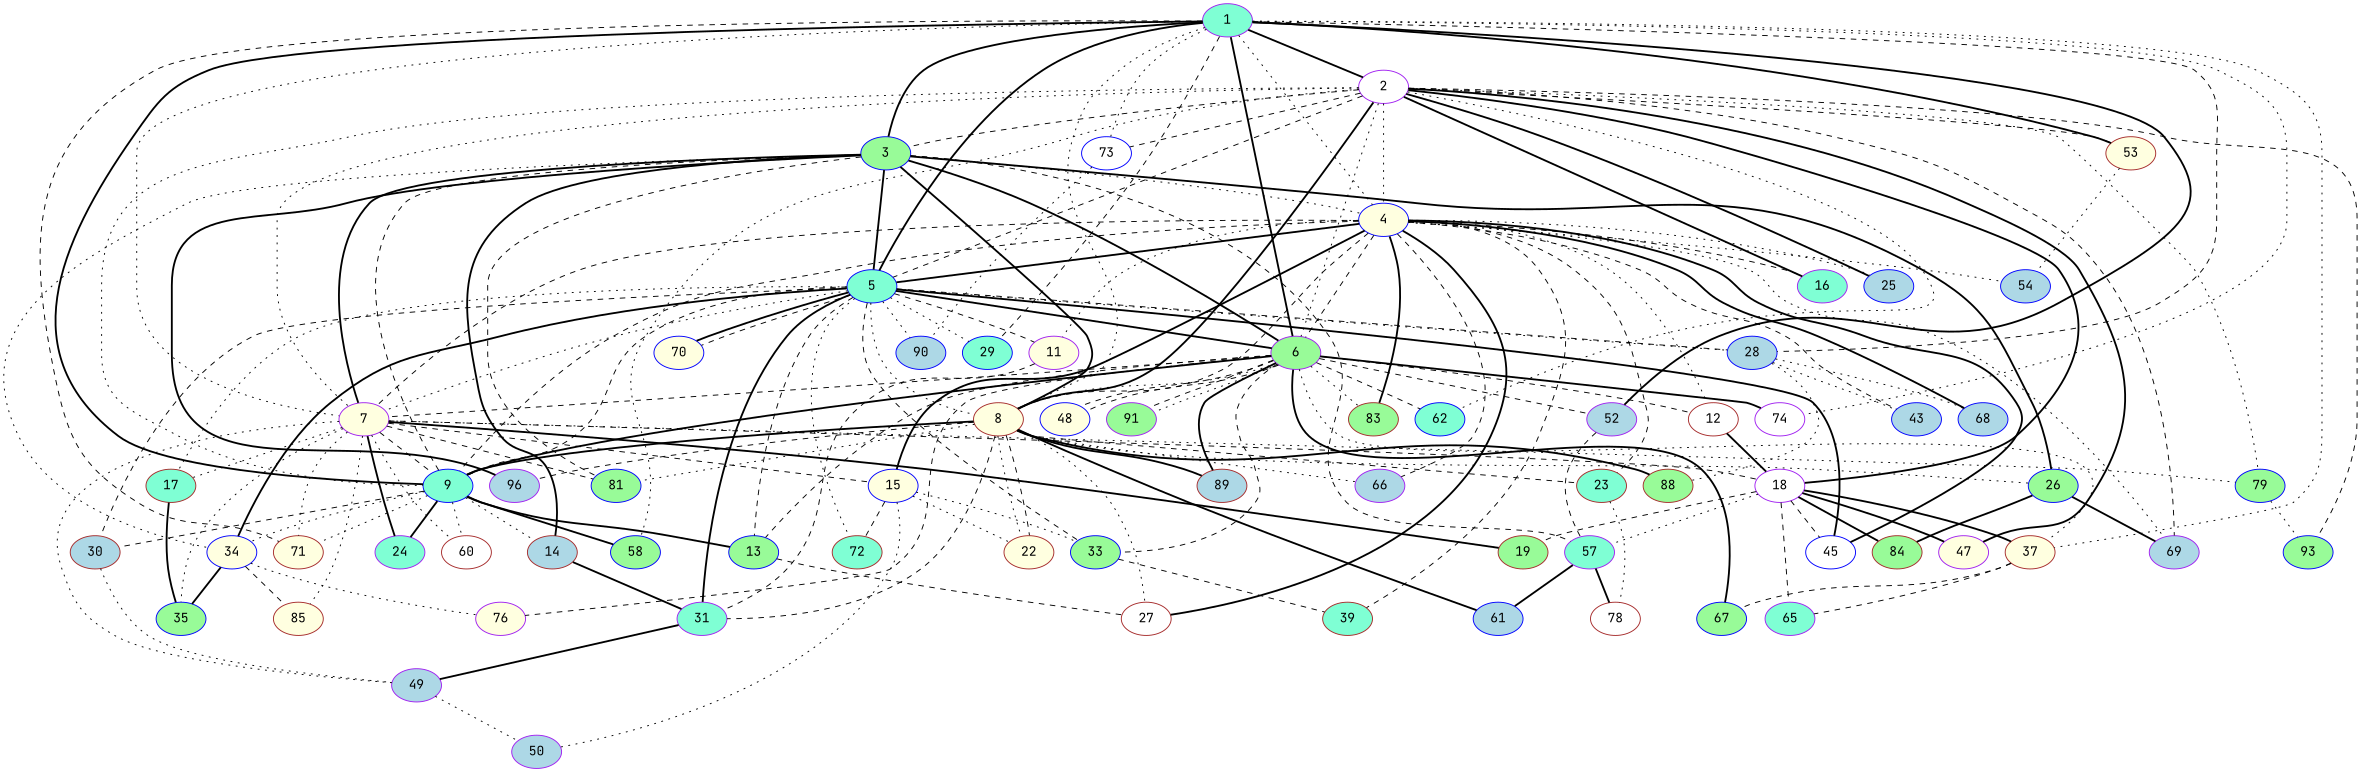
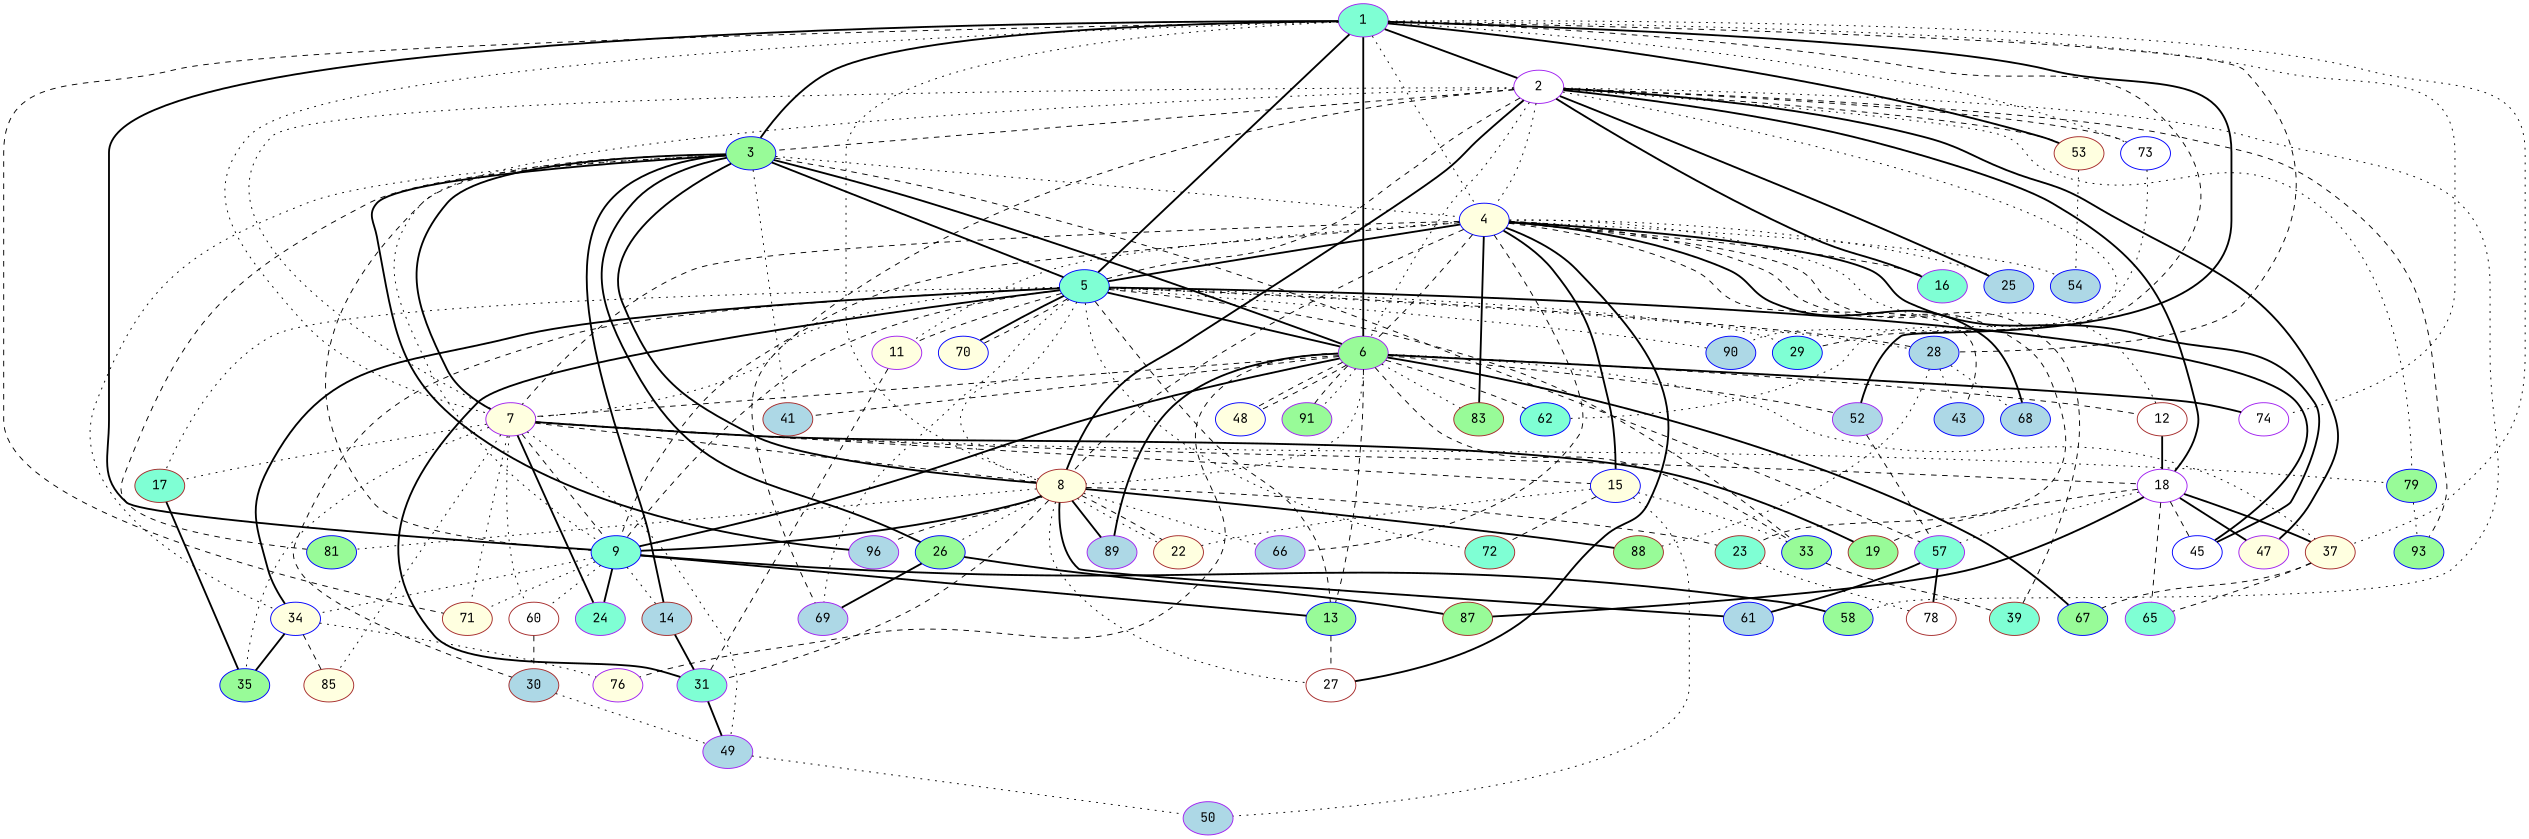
(1798, 307) -> (922, 434)
none -> (788, 419)
(490, 453) -> (773, 451)
(1222, 486) -> (1112, 552)
(272, 519) -> (534, 652)
(1897, 552) -> (1468, 619)
